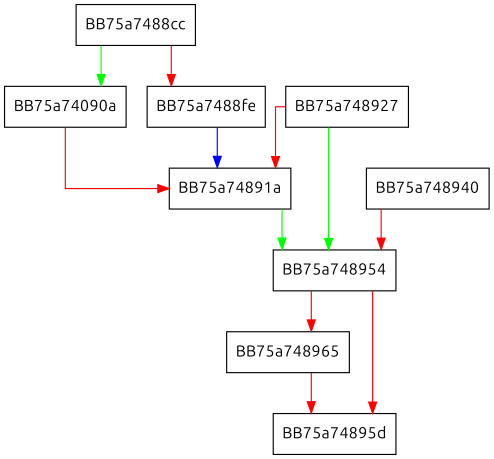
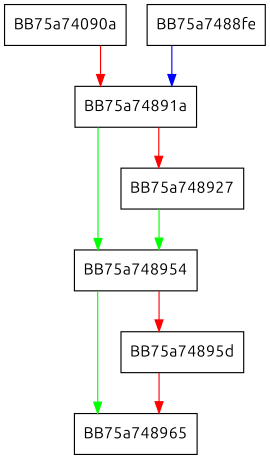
(136, 25) -> none
(276, 127) -> (159, 142)
(428, 189) -> none
(311, 305) -> (98, 347)
(311, 387) -> (159, 387)
